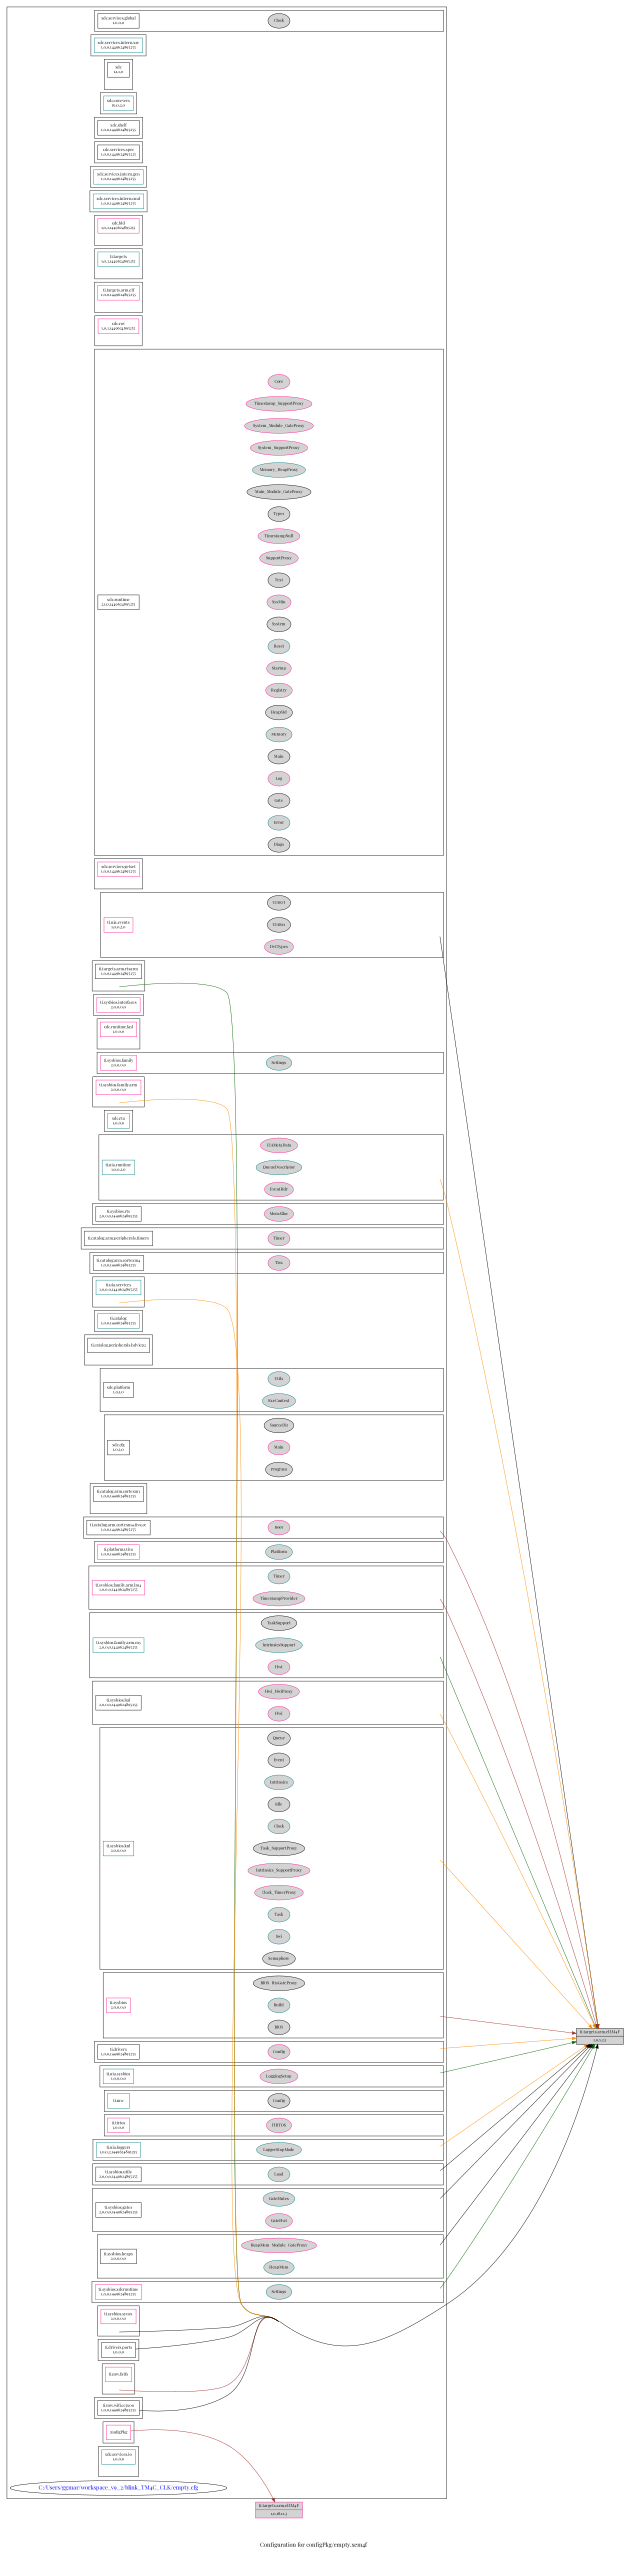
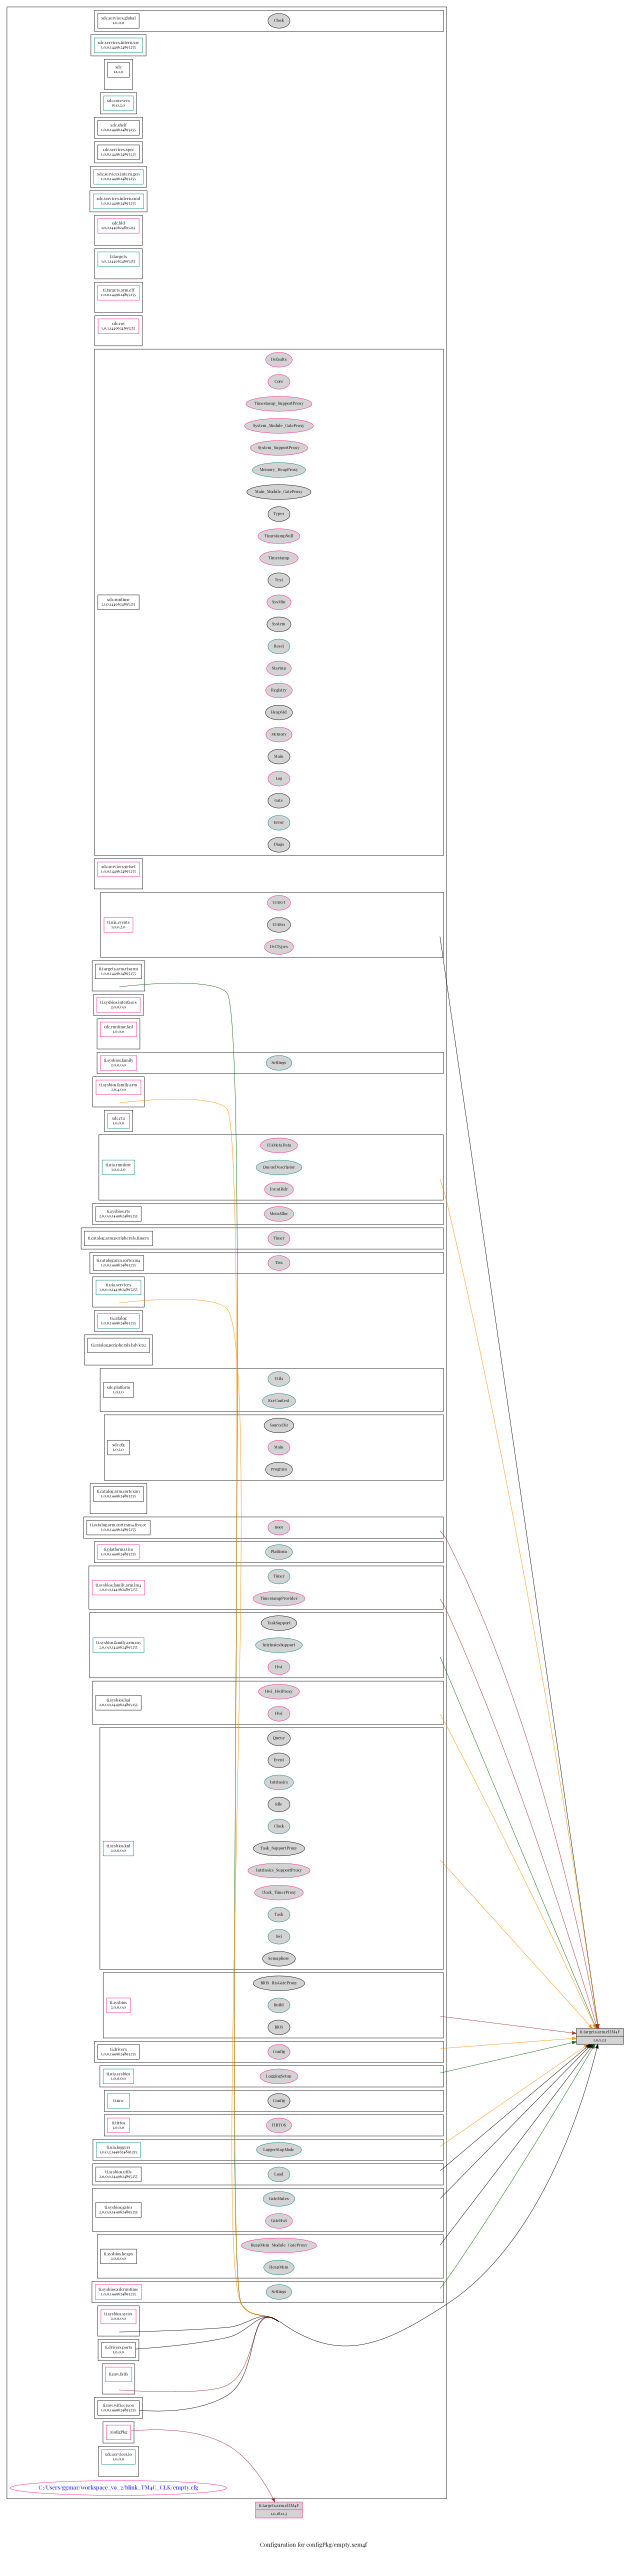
none -> (279, 360)
(279, 558) -> (279, 558)
(279, 735) -> (279, 735)
(279, 903) -> (279, 903)
(118, 1087) -> (118, 1087)
(118, 2488) -> (118, 2488)
